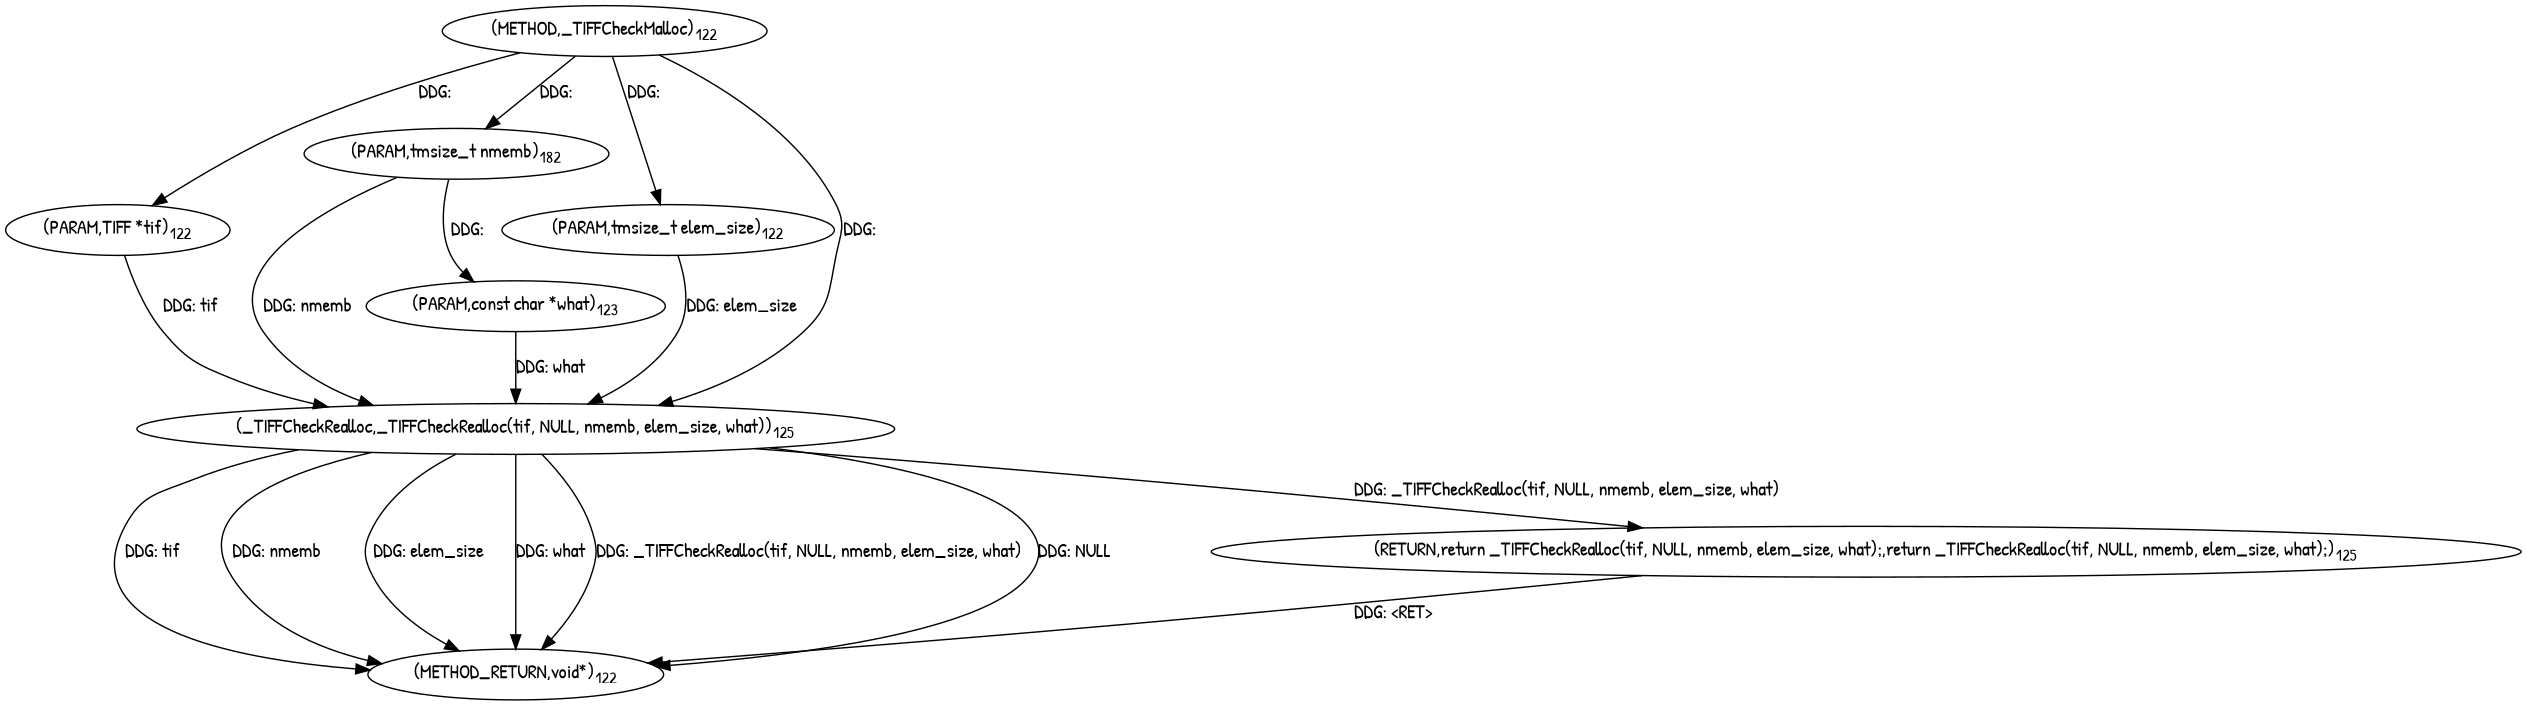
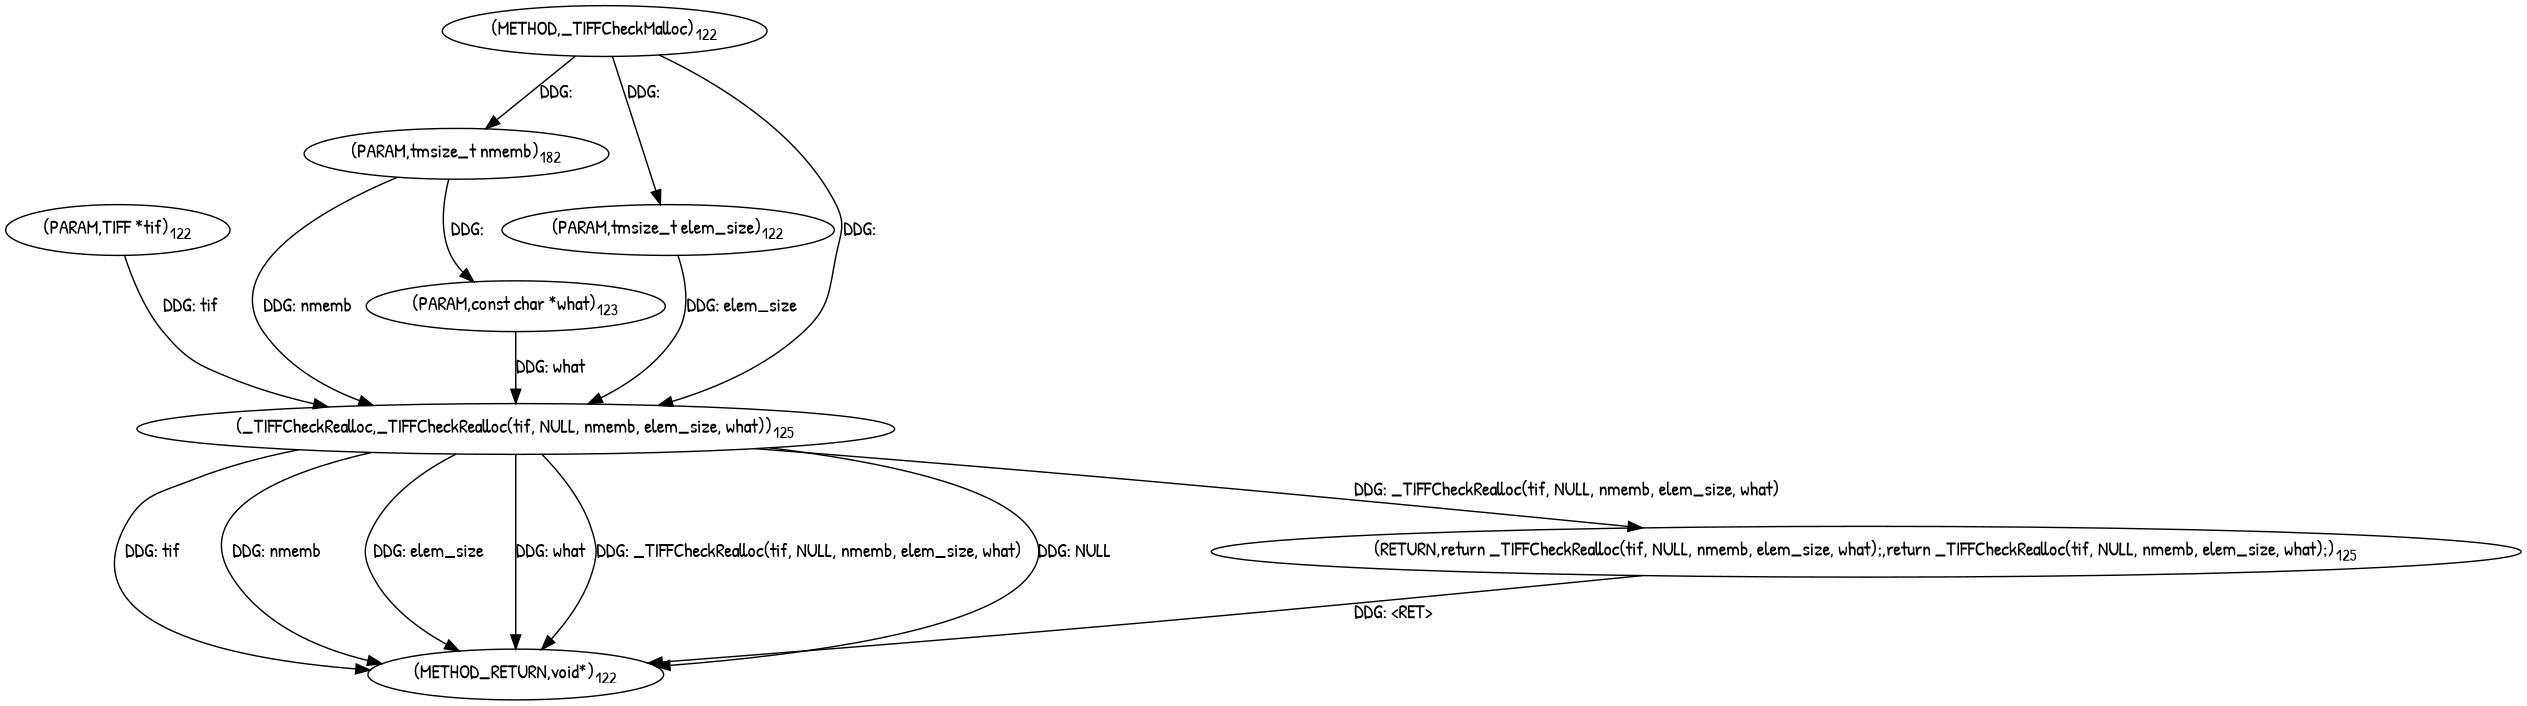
(336, 110) -> none
